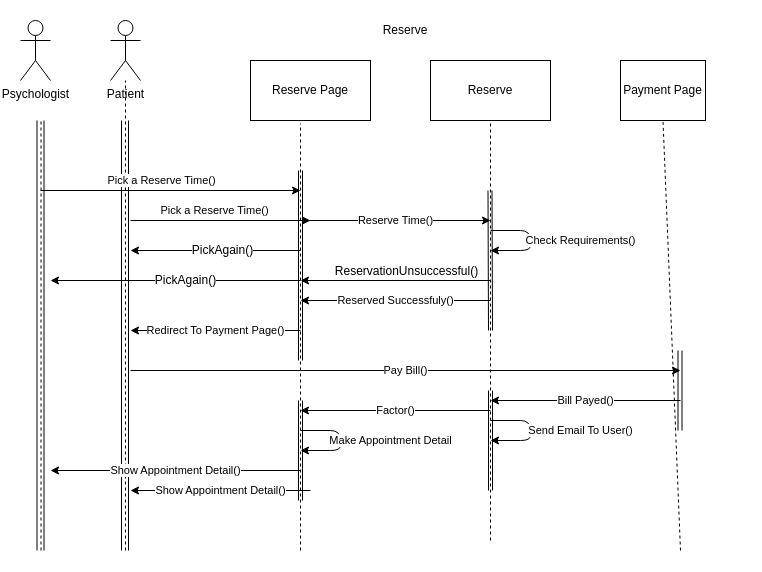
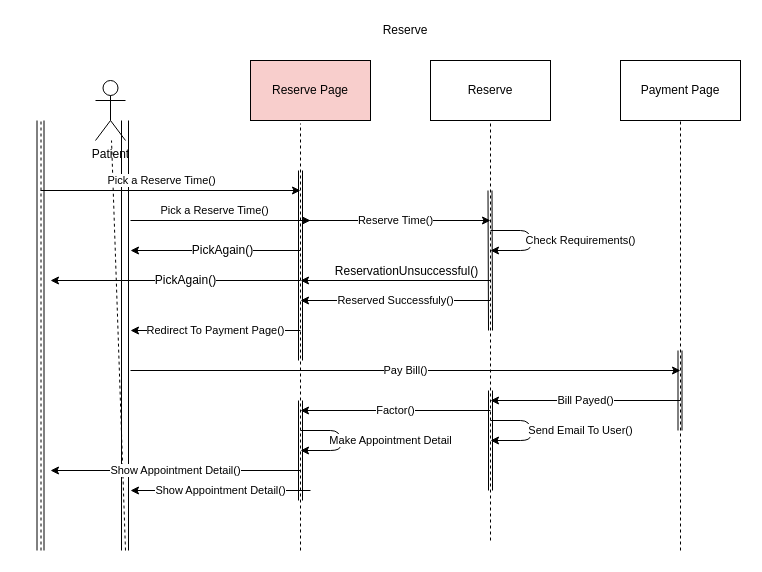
(36, 51) -> none
(126, 51) -> (111, 111)
(311, 91) -> (311, 91)
(663, 91) -> (681, 91)
